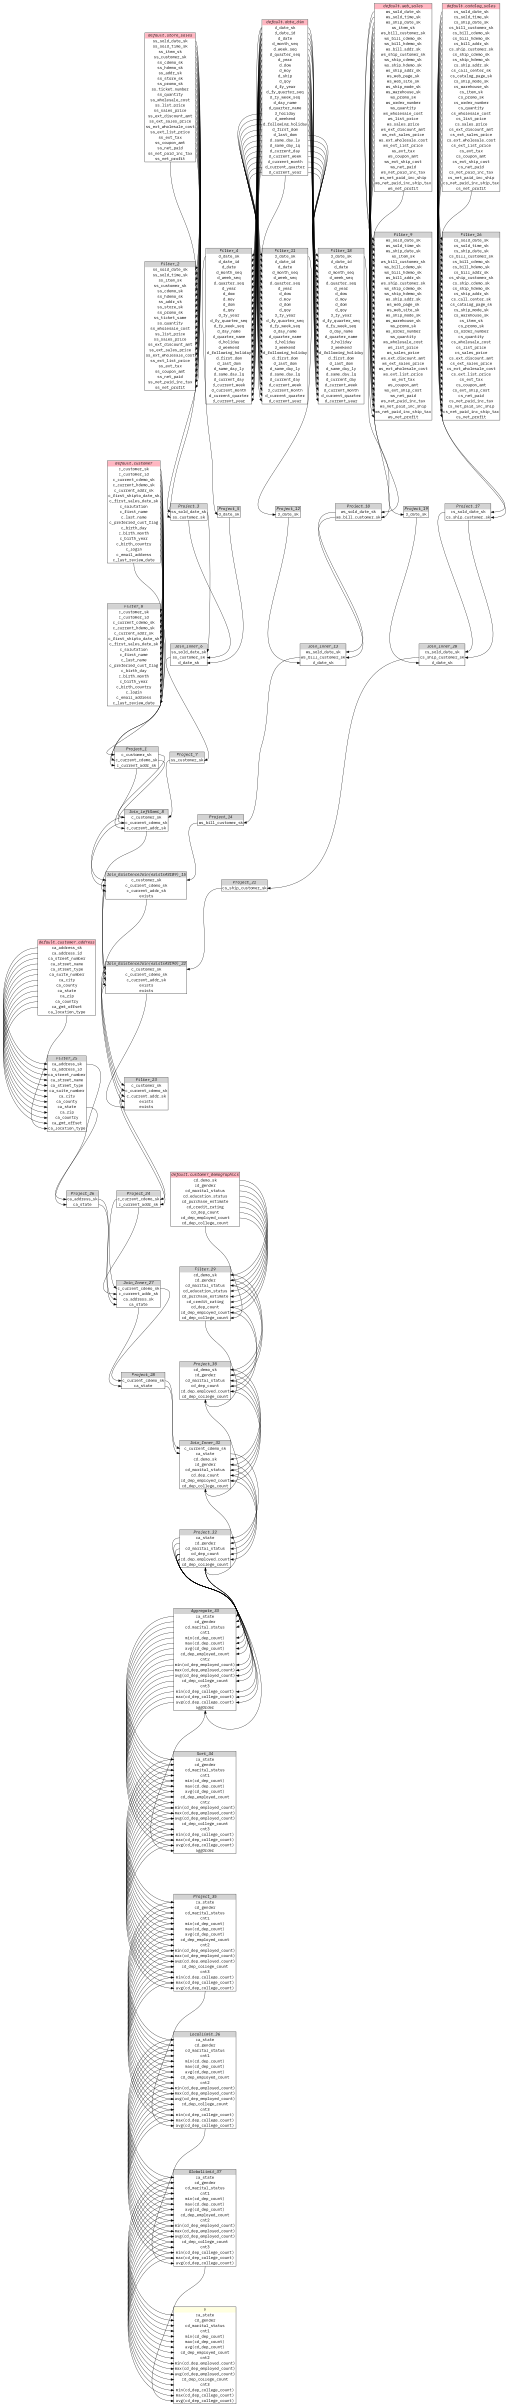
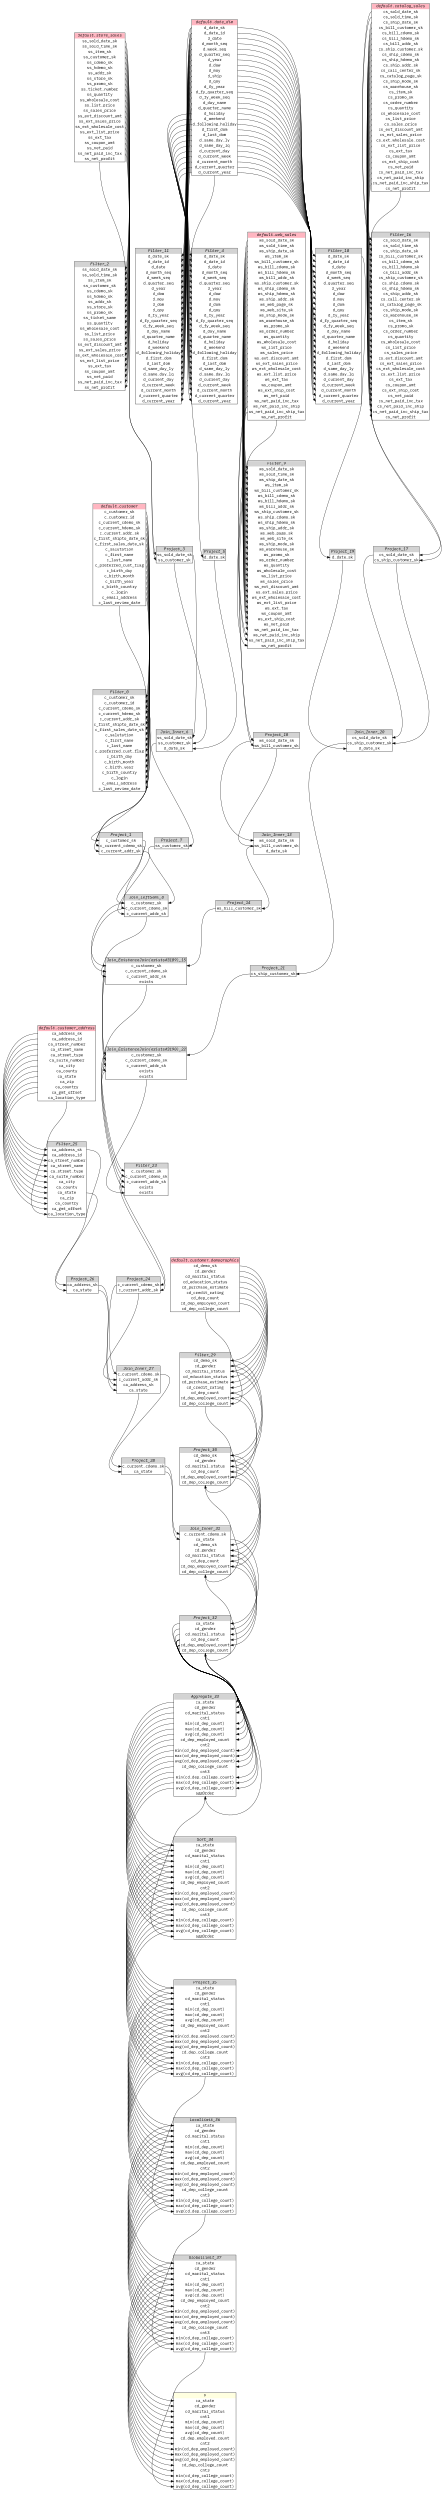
(288, 512) -> none
